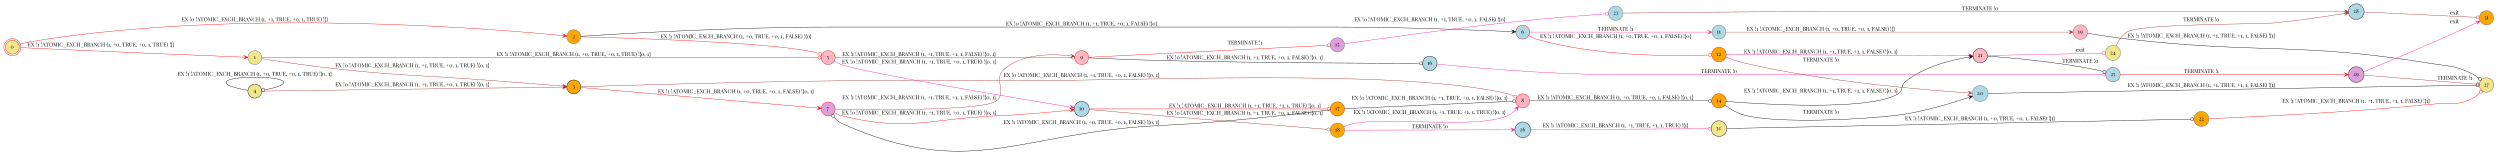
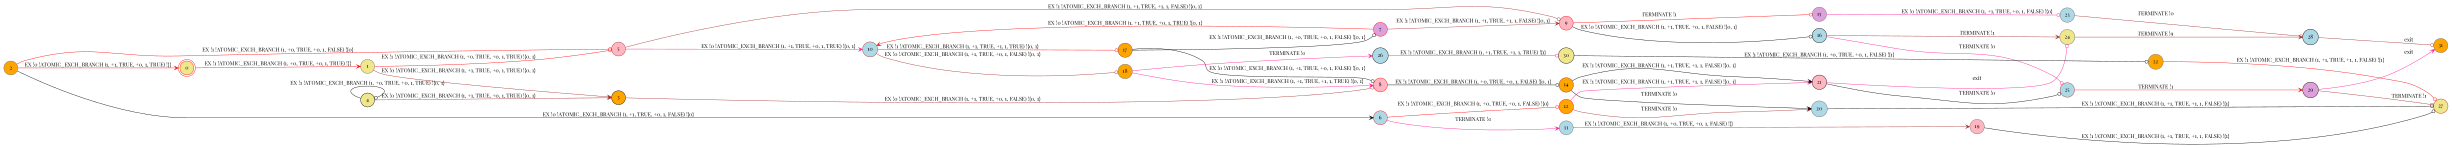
(1984, 12) -> (2187, 26)
(291, 23) -> (96, 68)
(1616, 29) -> (1473, 119)
none -> (1941, 36)
(699, 98) -> none
(1082, 109) -> (870, 49)
